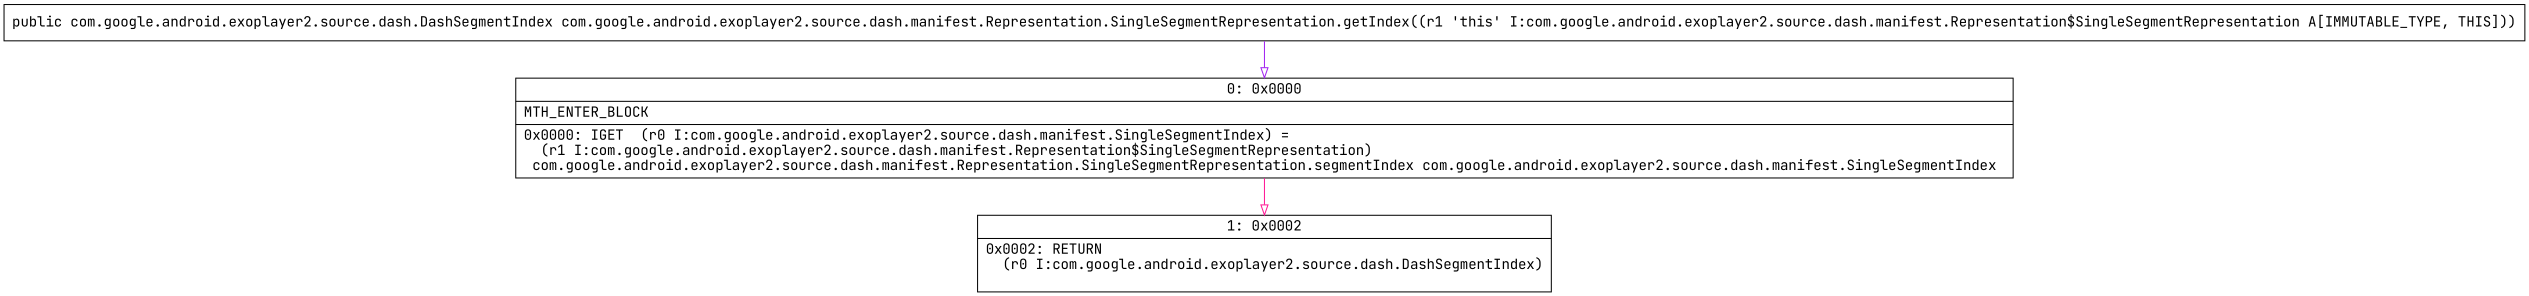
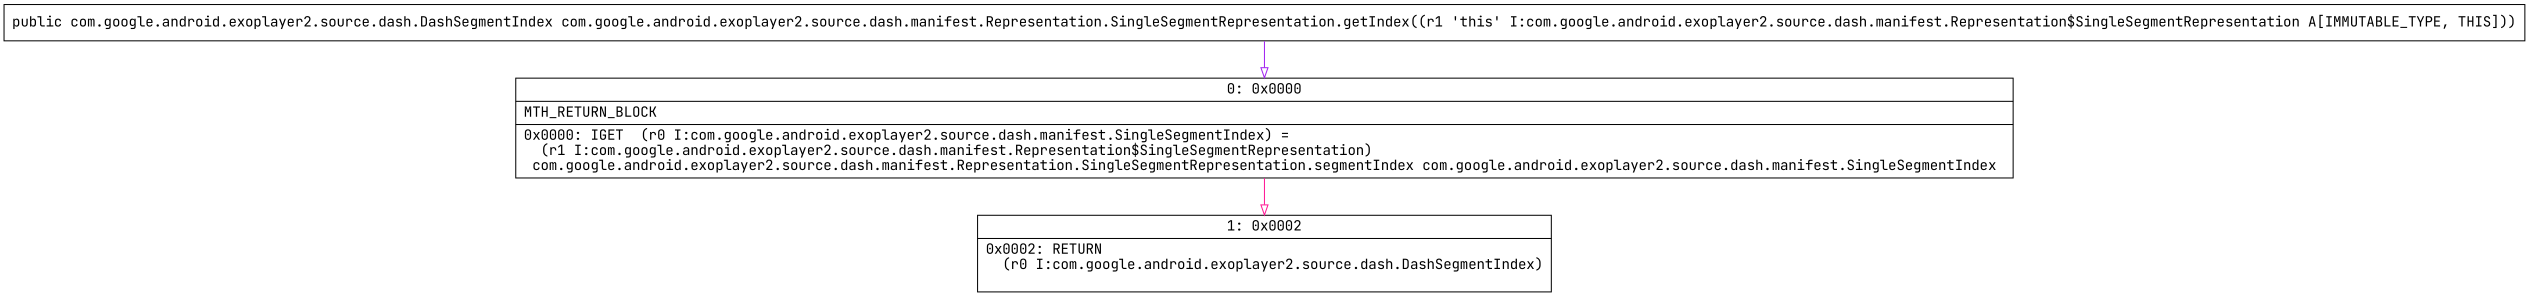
(586, 112) -> (591, 112)
